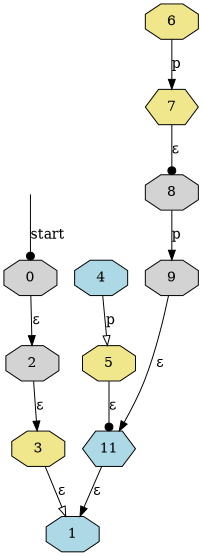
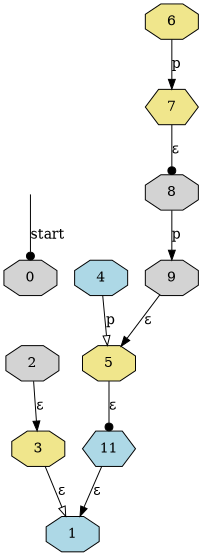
(31, 316) -> none
(151, 361) -> (143, 317)
